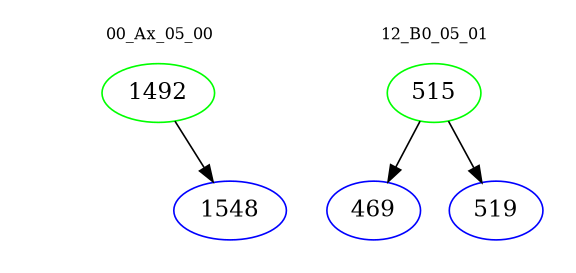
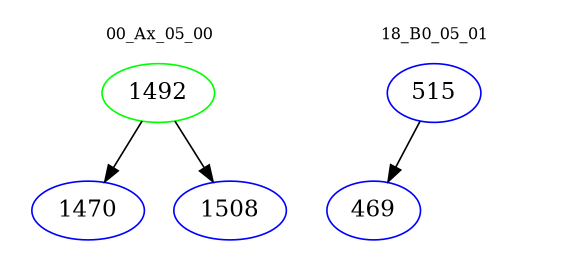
(435, 35) -> (435, 35)
(434, 93) -> (434, 93)
none -> (88, 211)
(230, 211) -> (230, 211)
(496, 211) -> none
